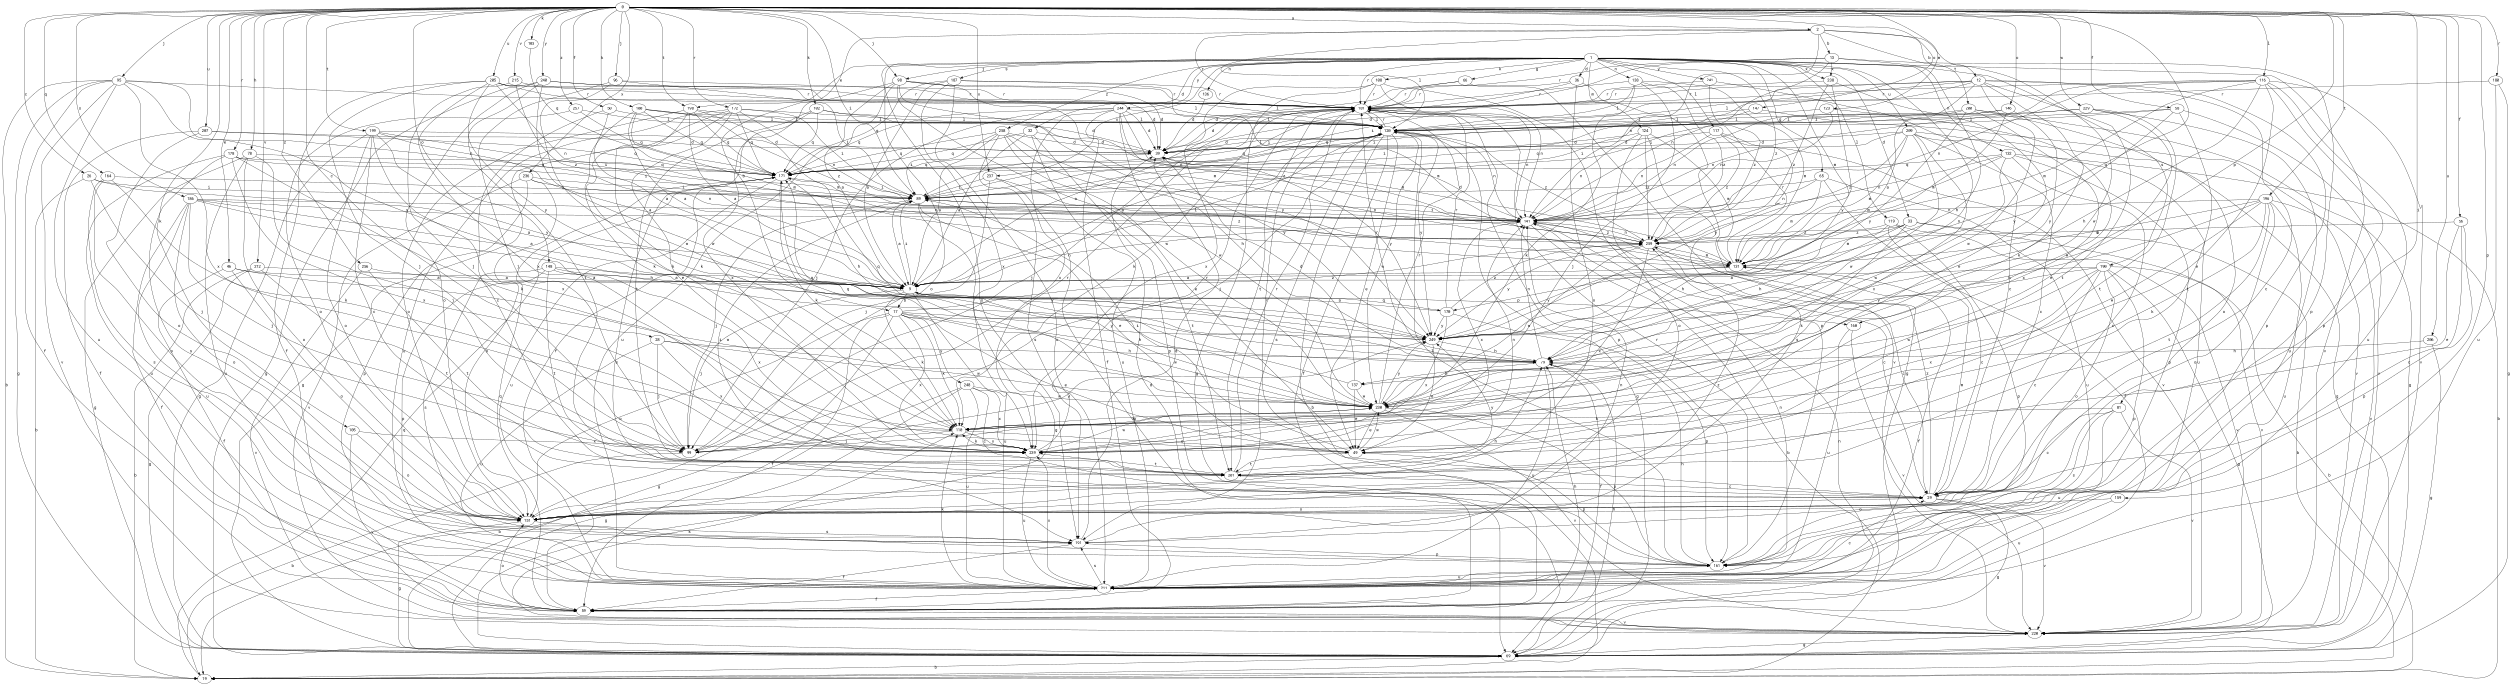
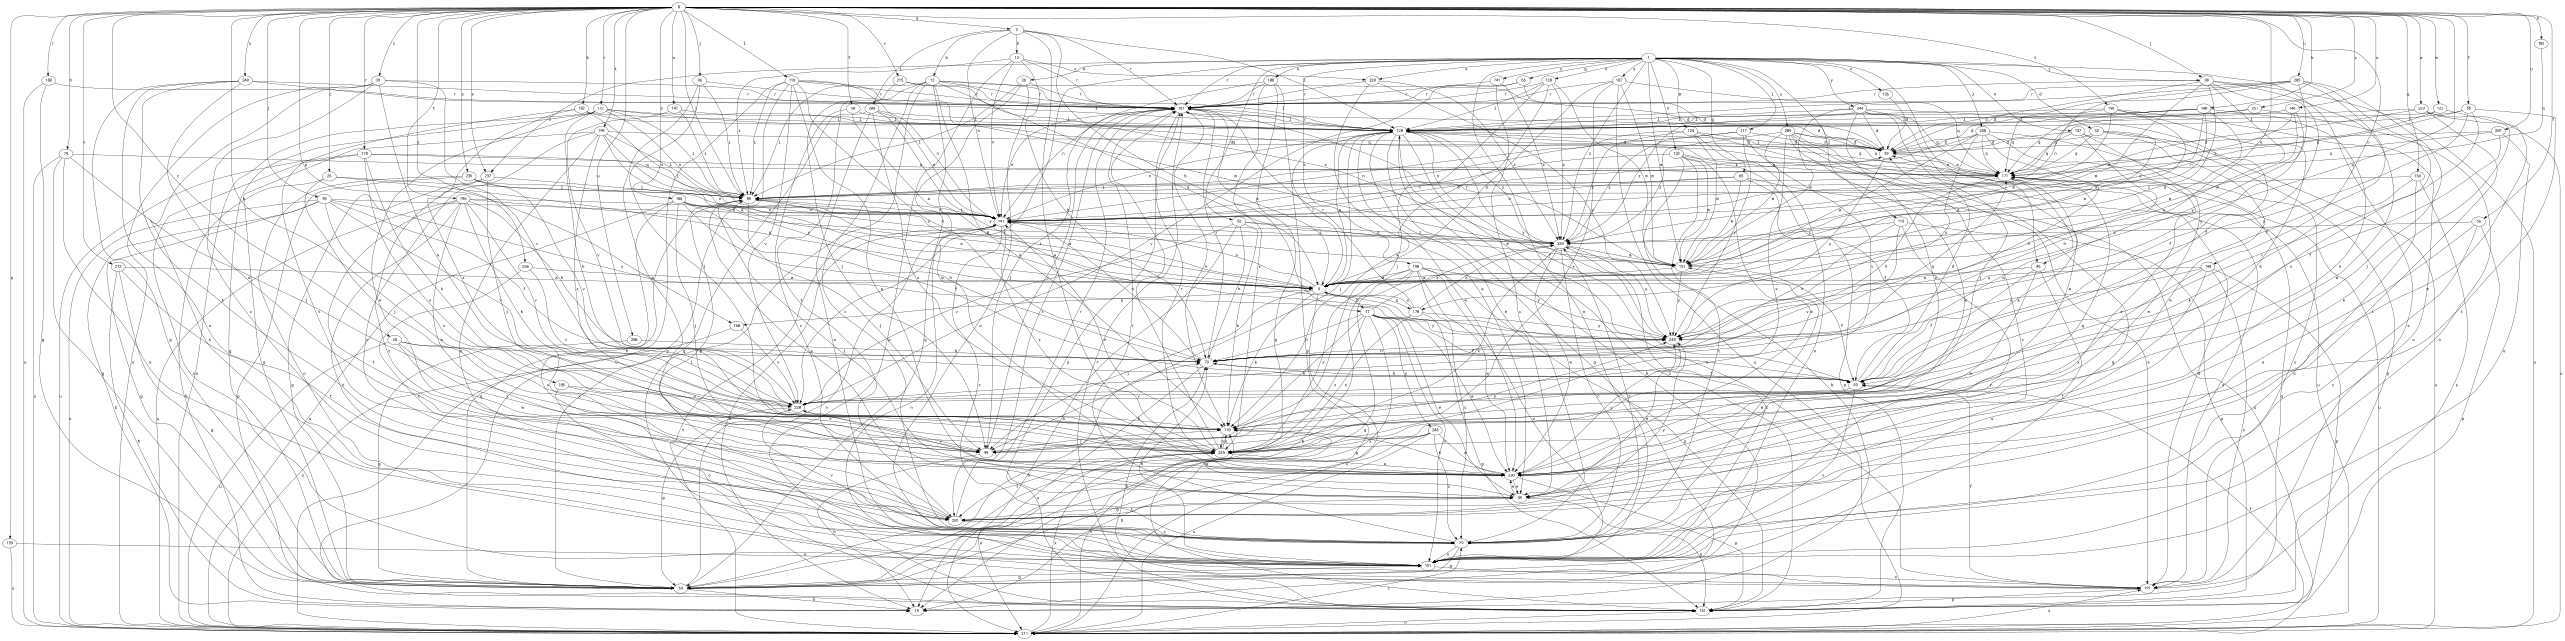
(1136, 61) -> (1886, 82)
(739, 102) -> (759, 93)
(1454, 371) -> (1752, 345)
